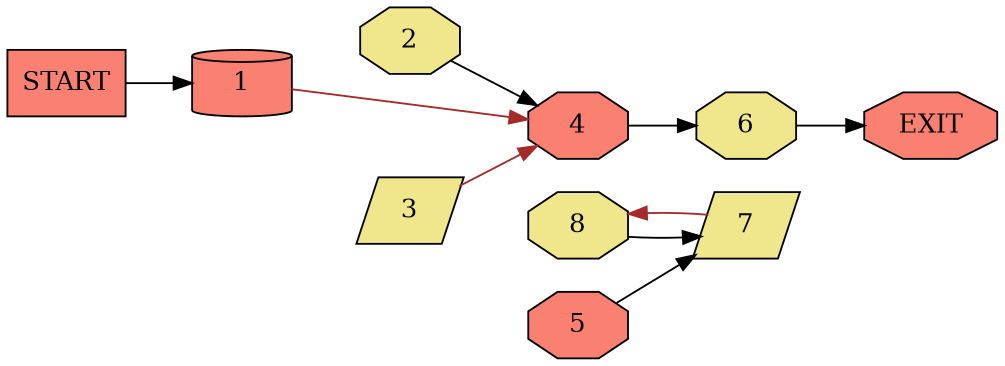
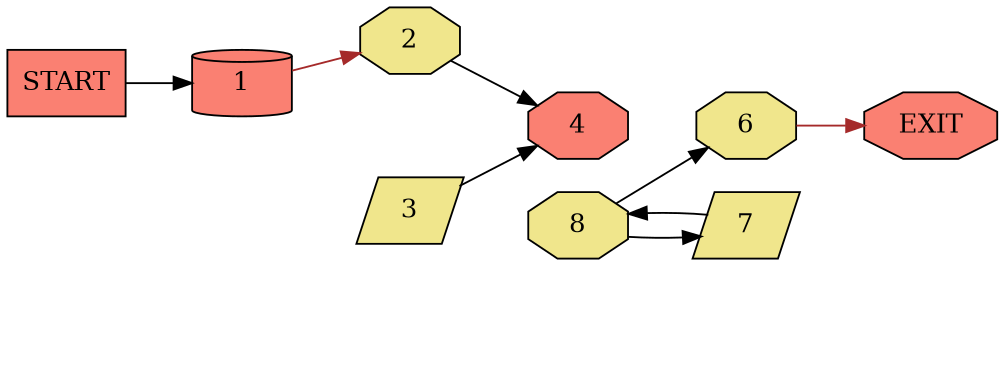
(401, 103) -> (317, 64)
(653, 126) -> (654, 180)
(821, 126) -> (821, 126)
(490, 170) -> (490, 170)
(678, 213) -> (678, 213)
(578, 325) -> none
